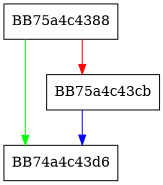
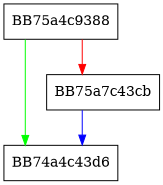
(61, 22) -> (61, 22)
(103, 92) -> (103, 92)
